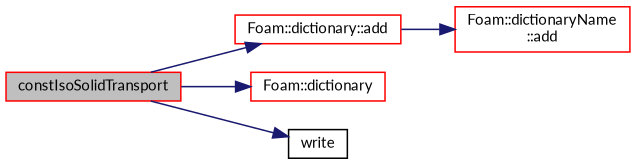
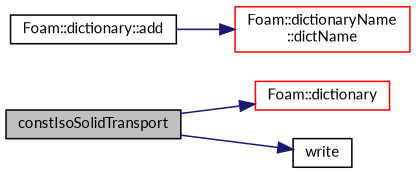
(318, 29) -> (93, 29)
(542, 29) -> (322, 29)
(199, 60) -> none
(93, 87) -> (93, 124)
